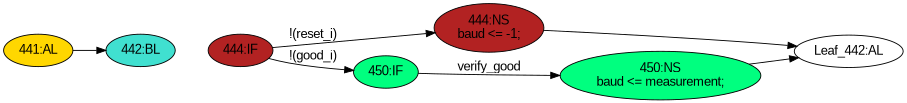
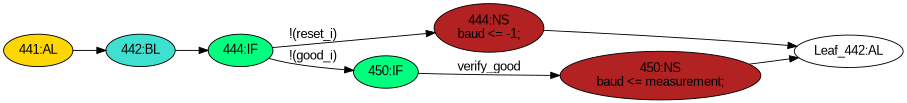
none -> (187, 50)
(241, 50) -> (241, 50)
(660, 76) -> (660, 76)
